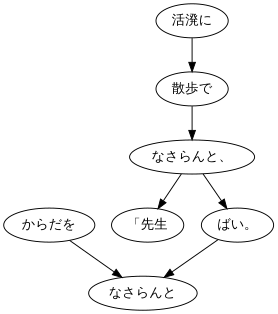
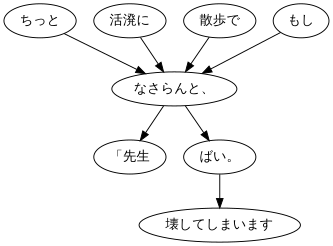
none -> (40, 21)
none -> (301, 21)
(192, 50) -> (149, 51)
(49, 225) -> none
(143, 293) -> (220, 225)
